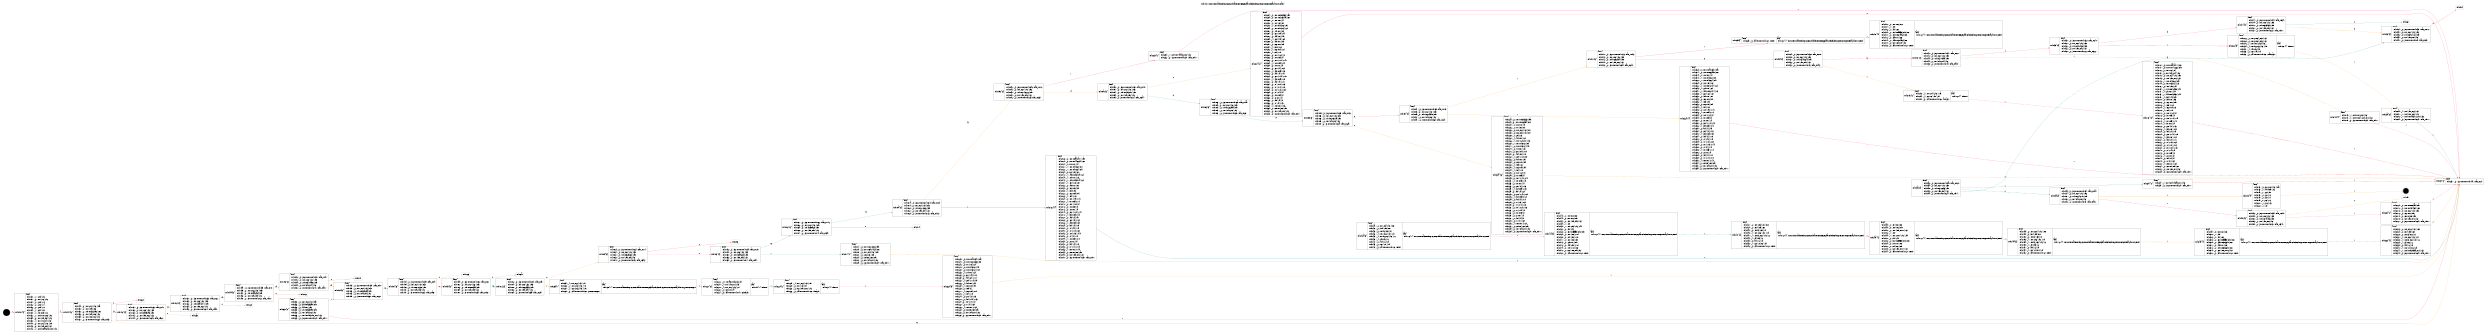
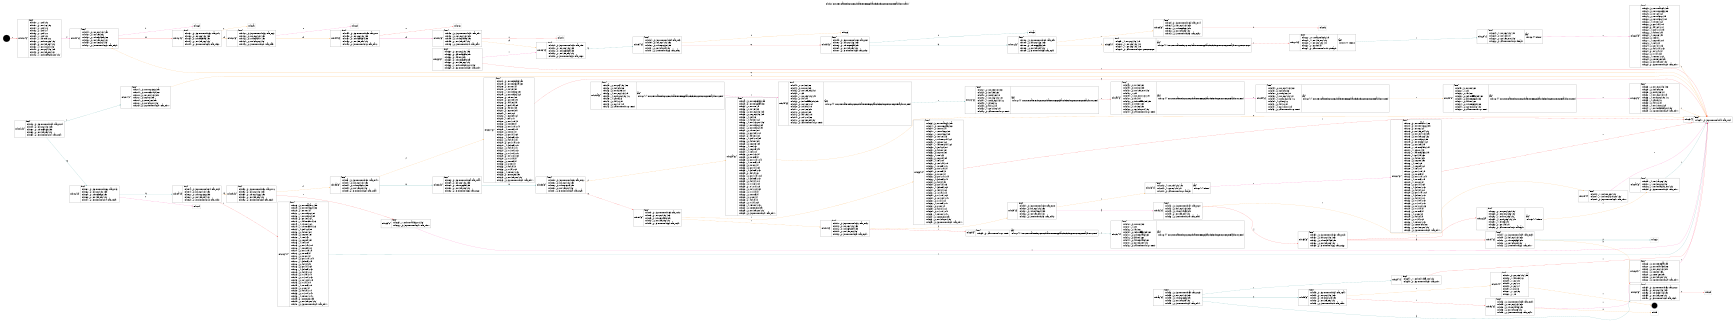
(678, 255) -> none
